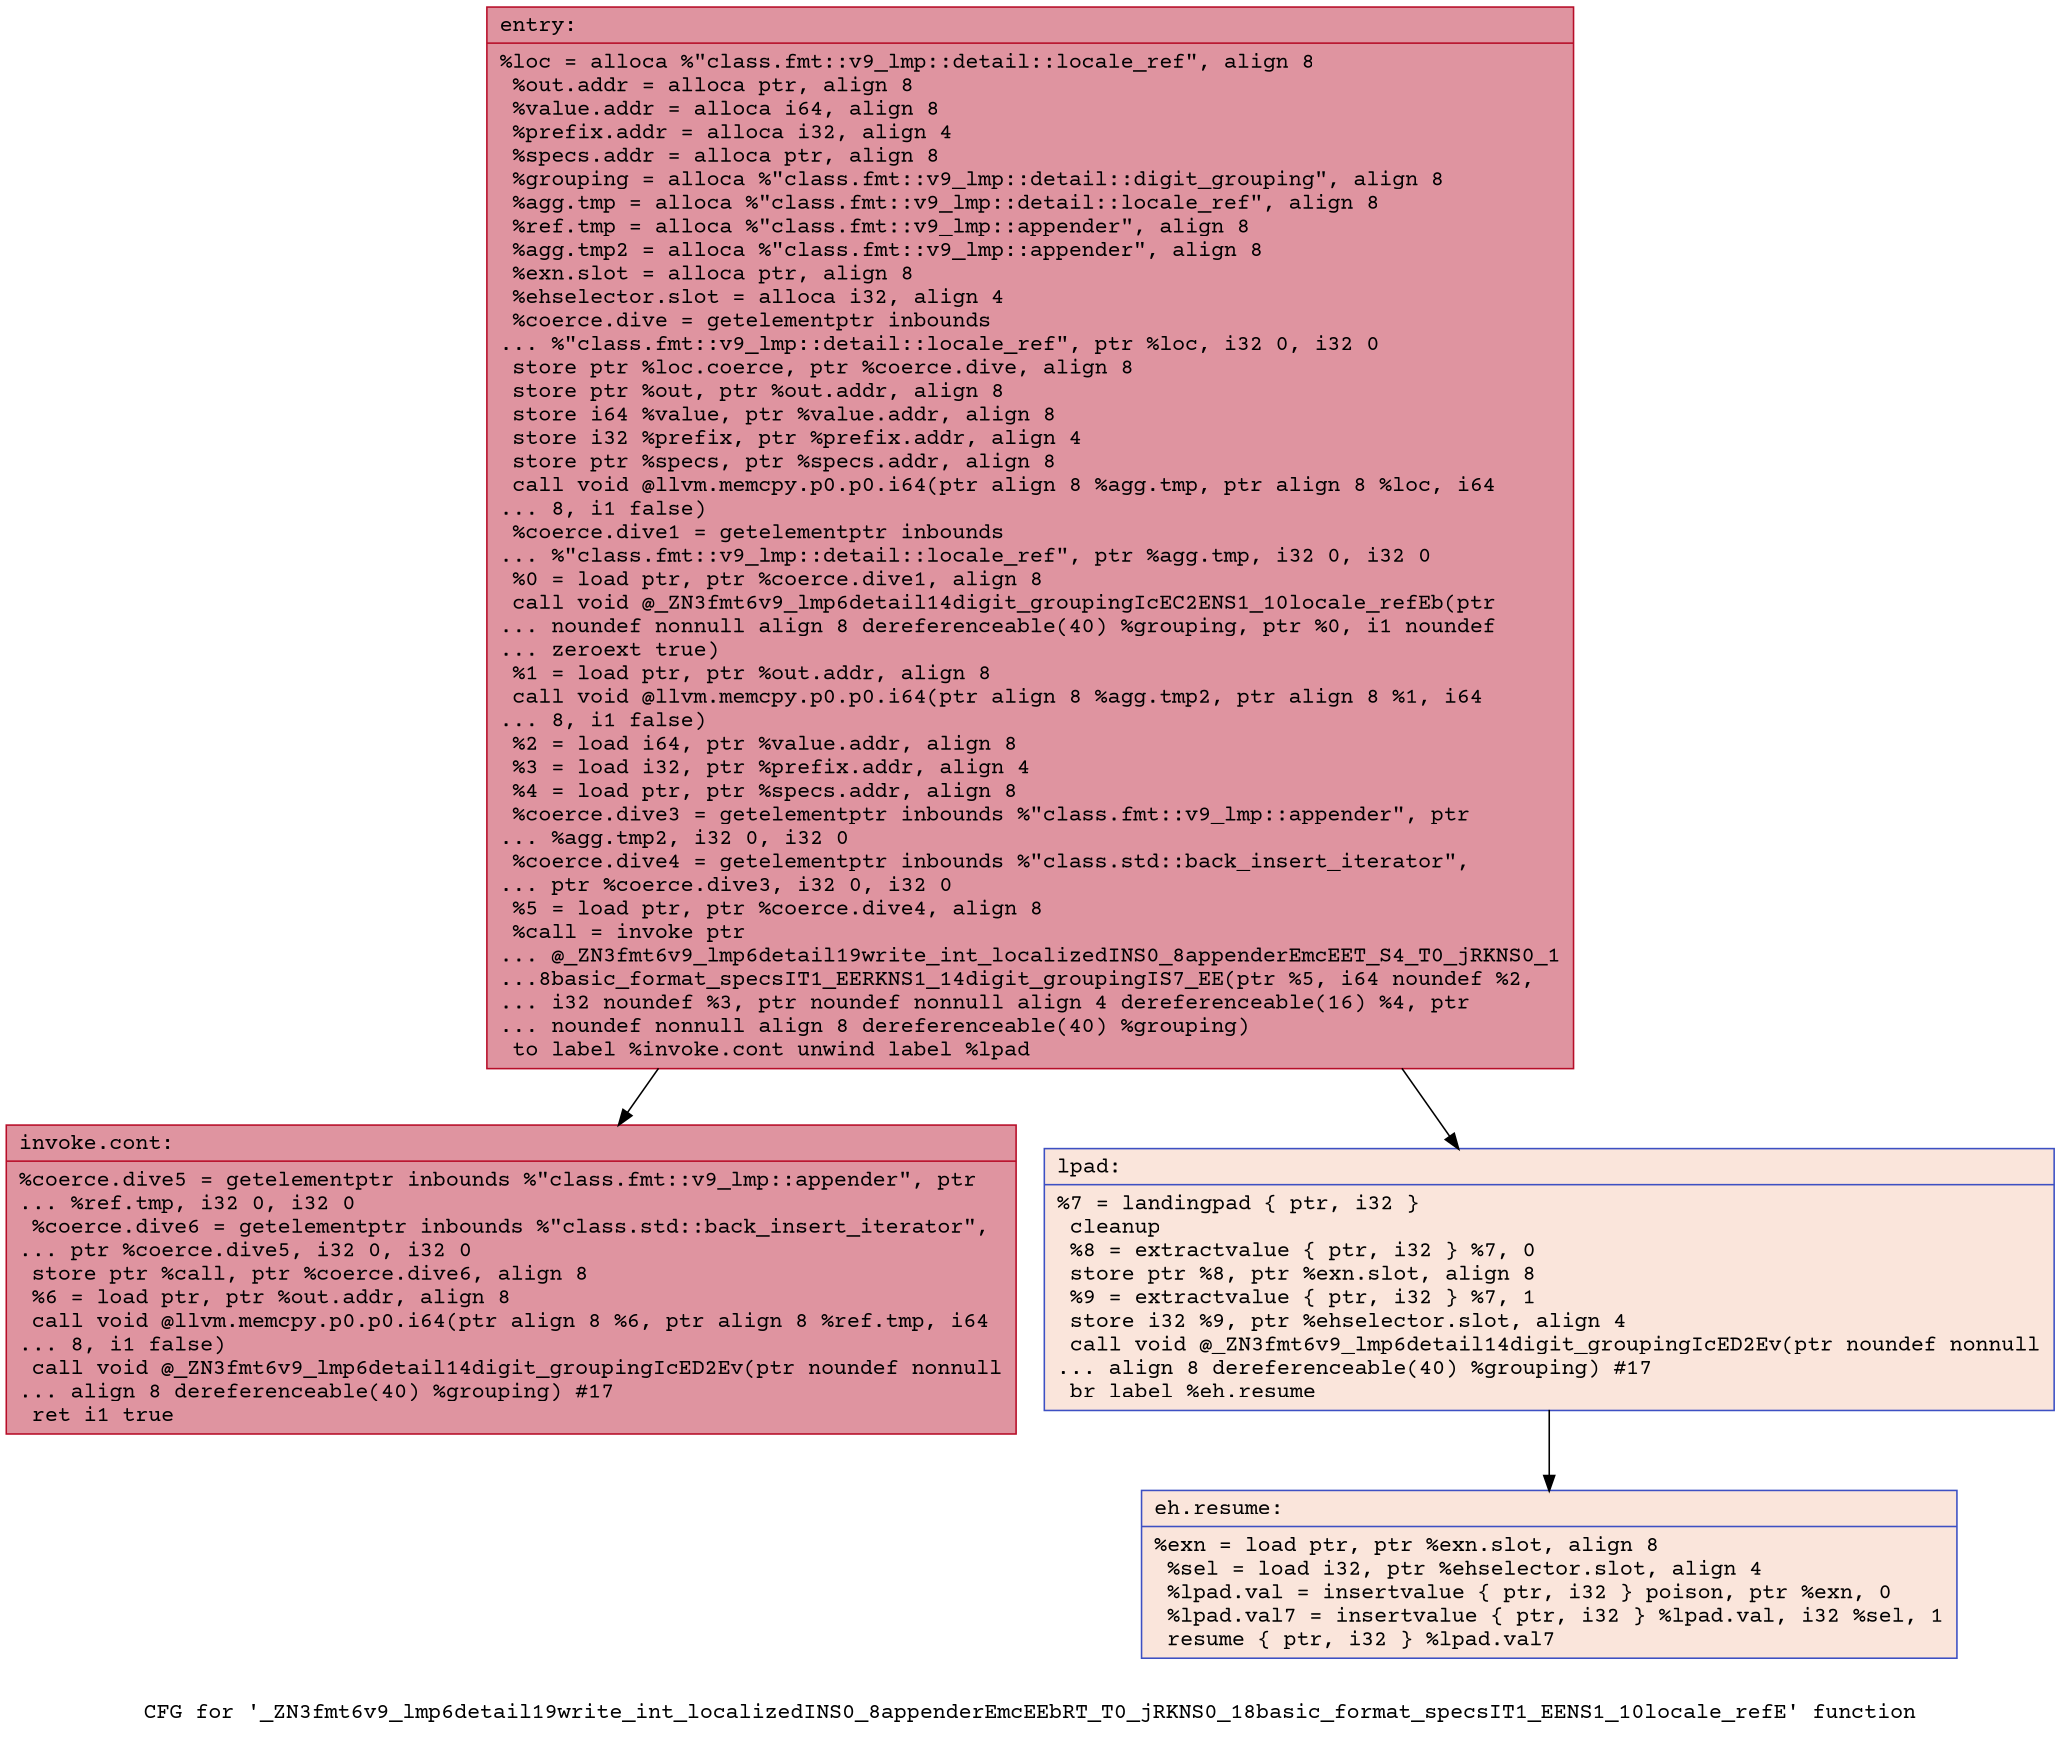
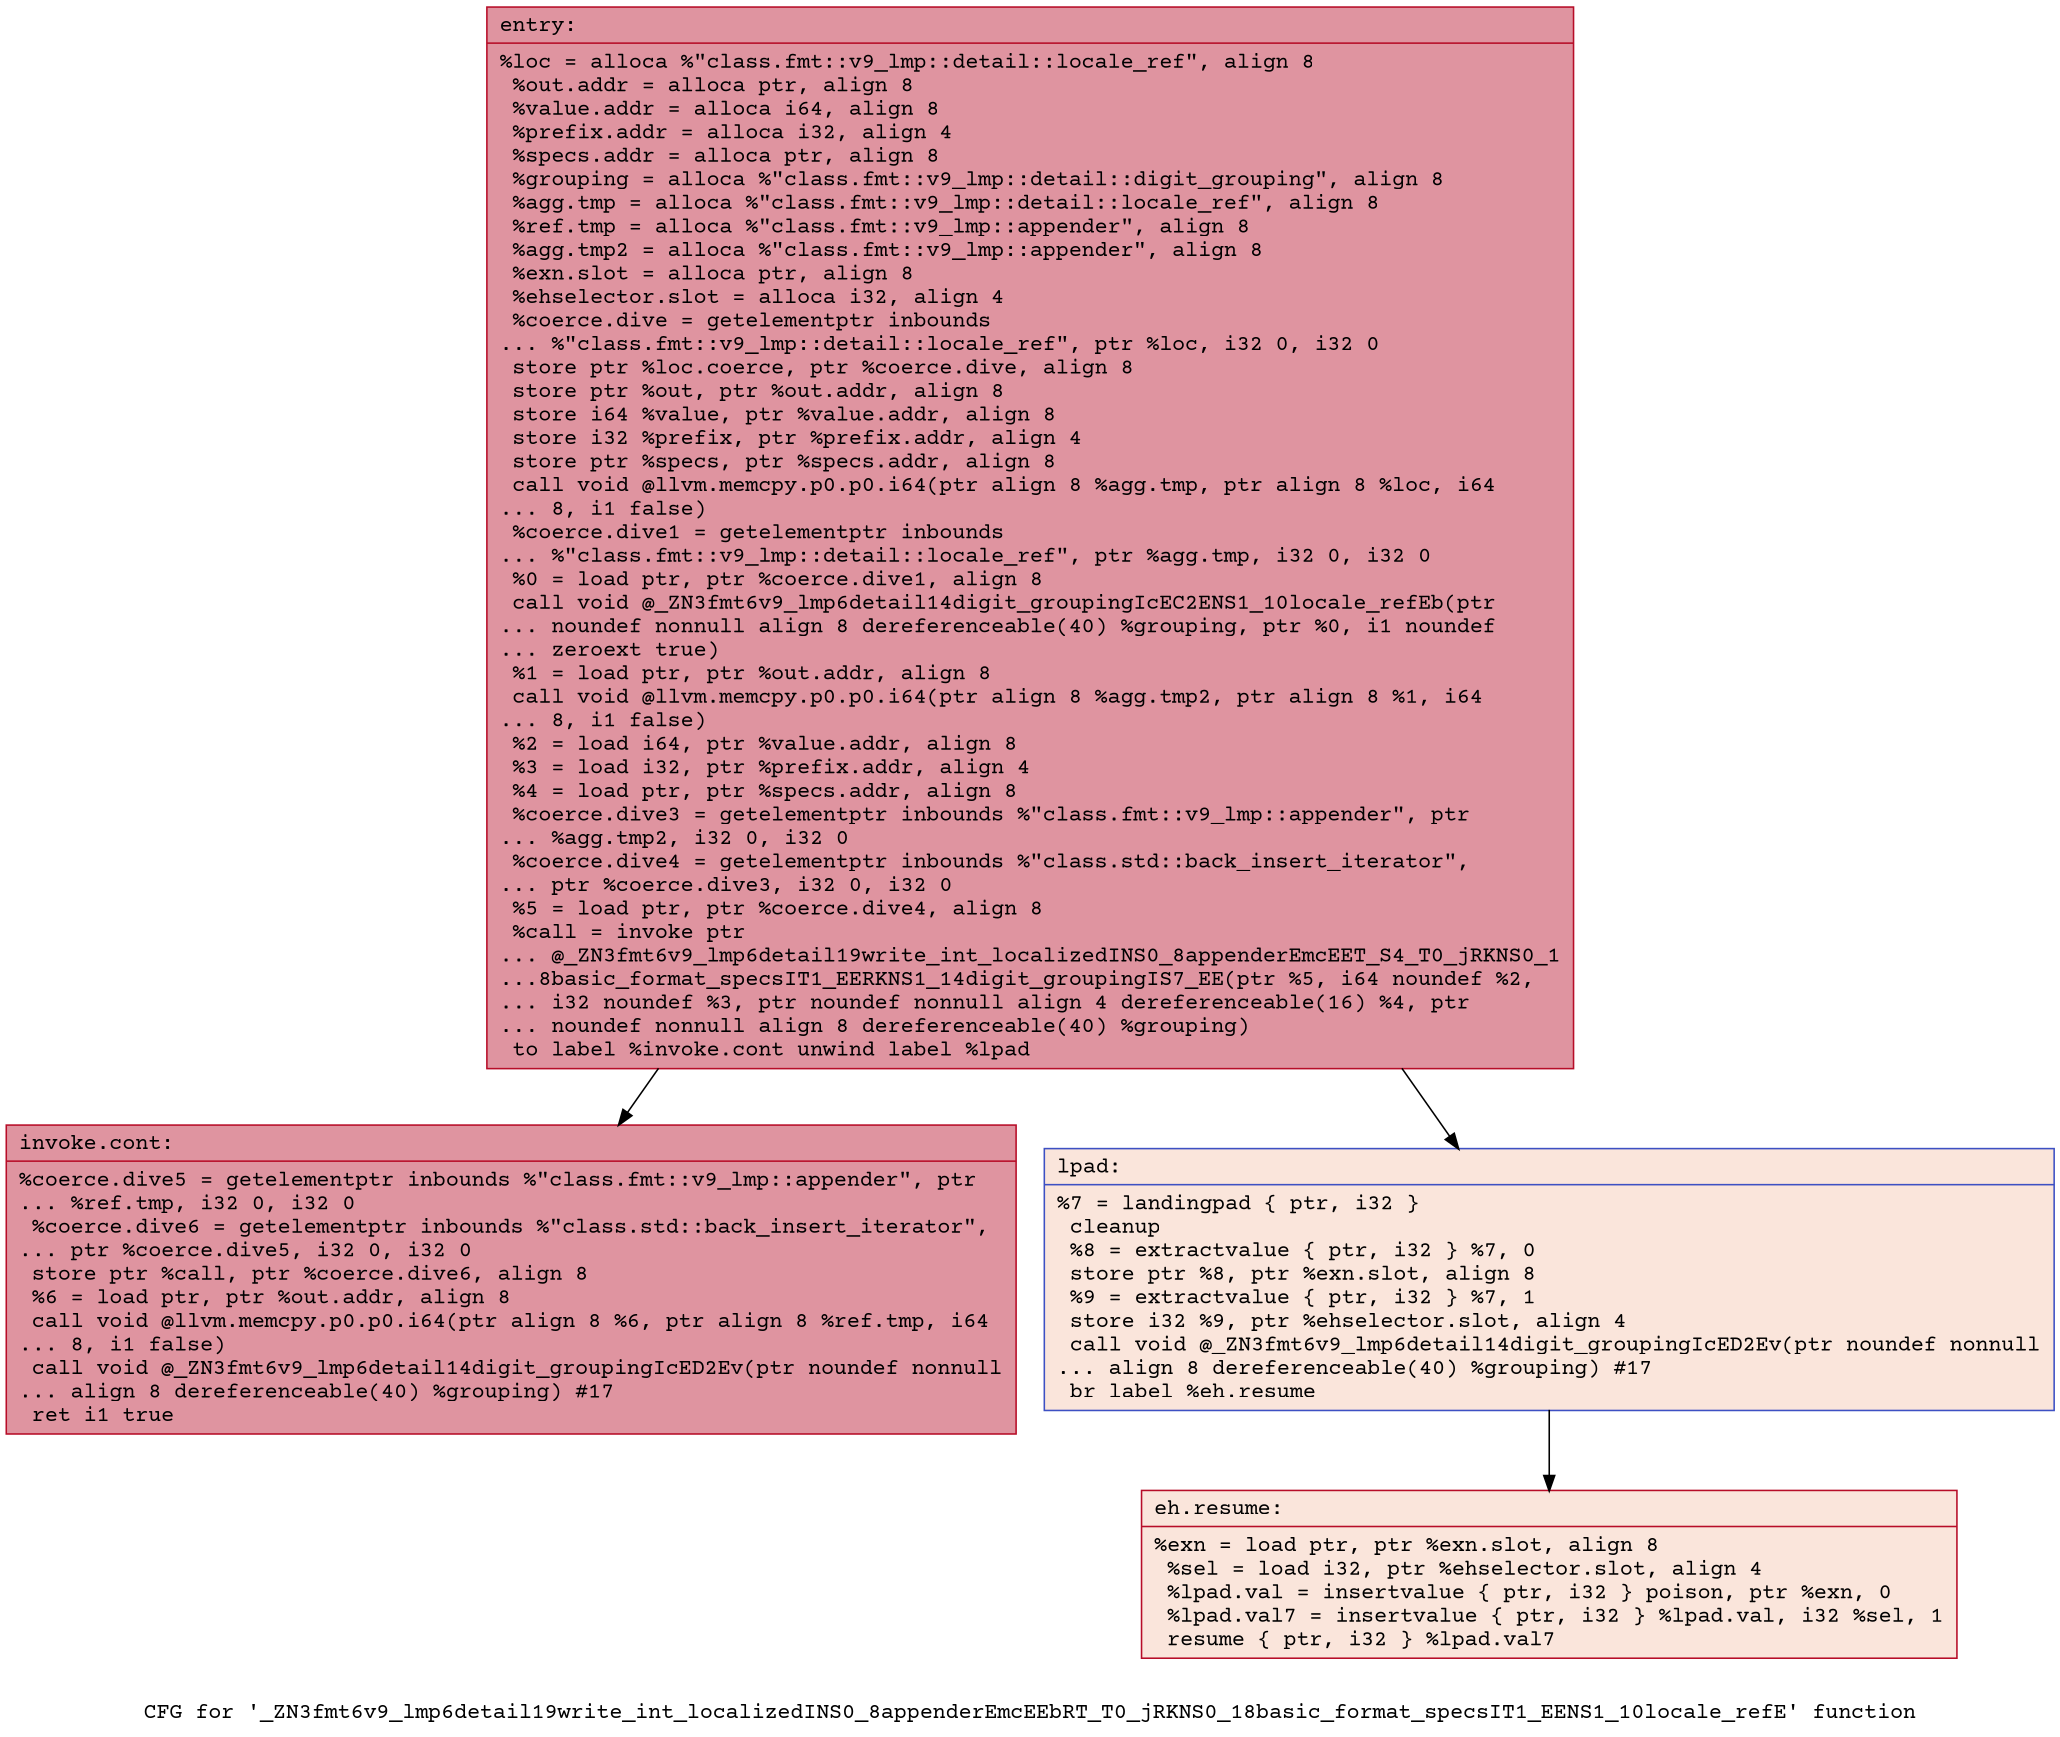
(1549, 1574) -> (1549, 1574)
